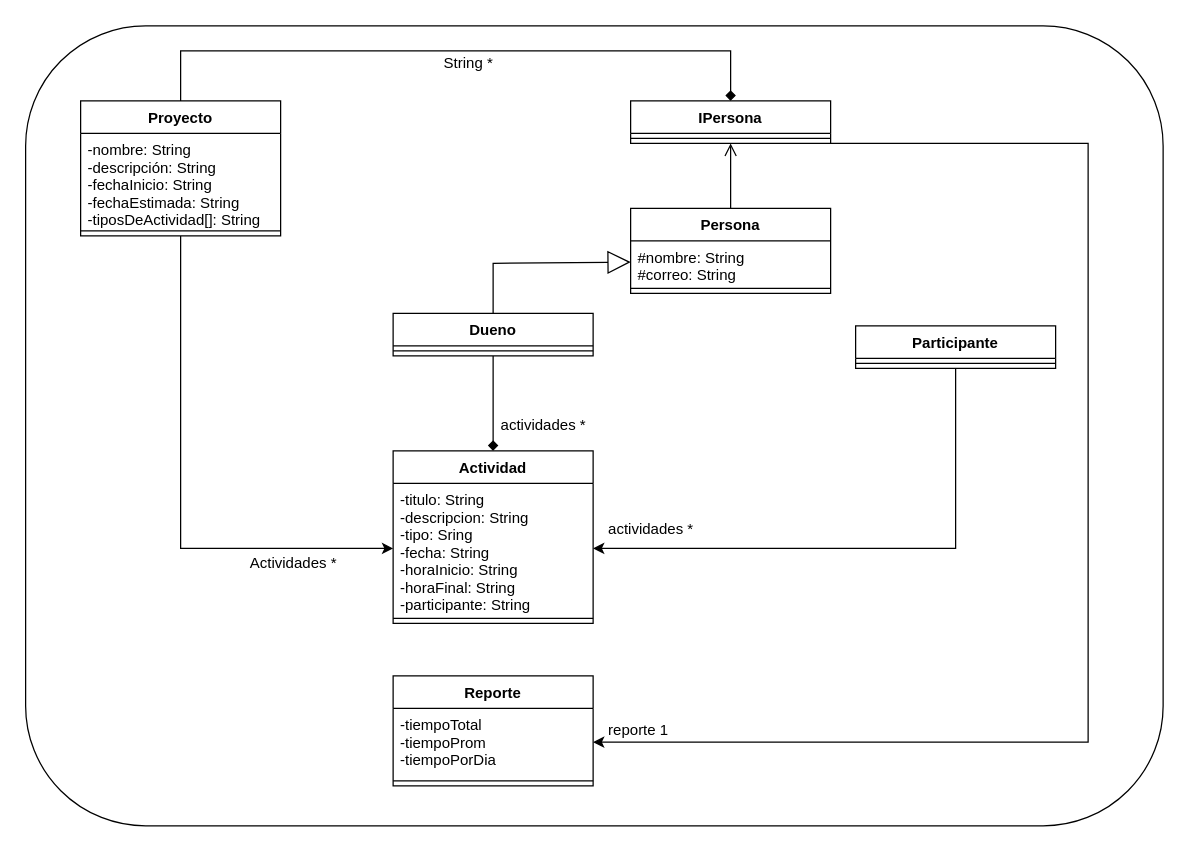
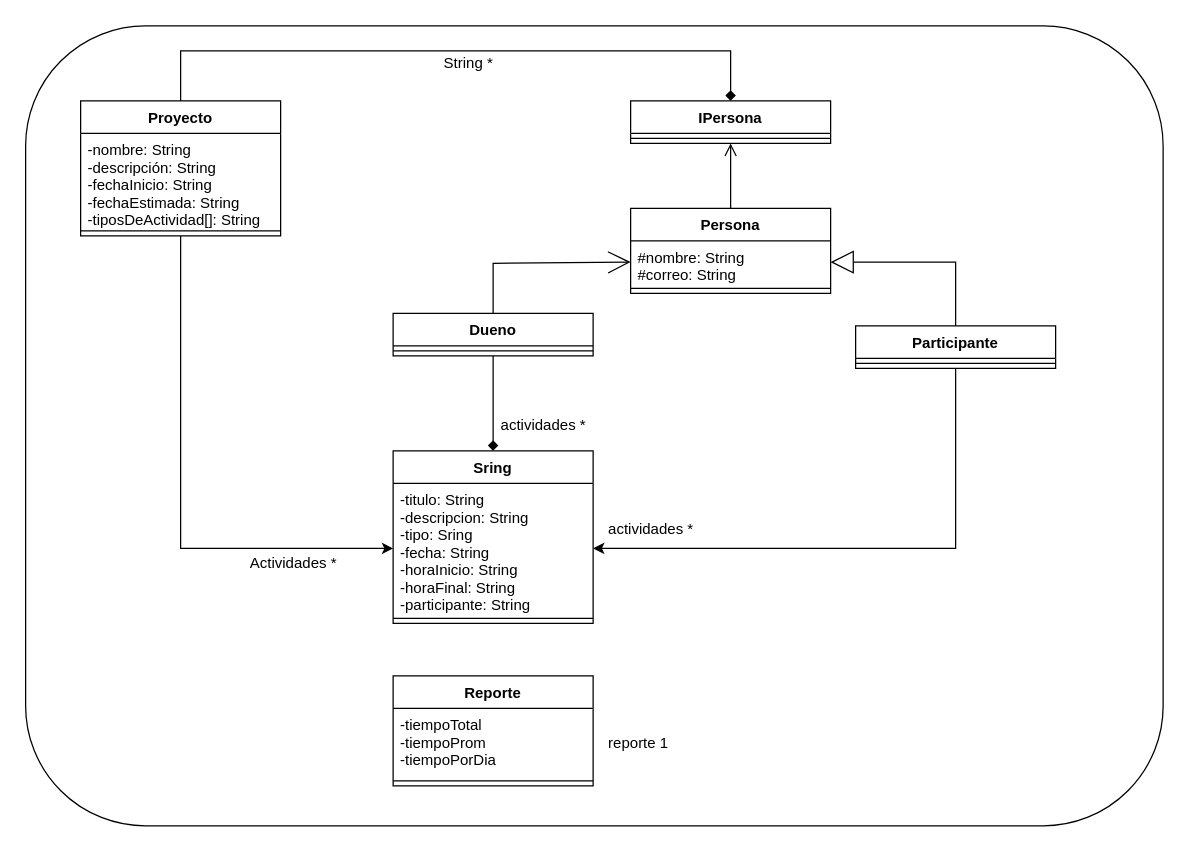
(606, 262) -> (616, 262)
none -> (937, 262)
(493, 468) -> (493, 468)
(1088, 558) -> none
(638, 731) -> (638, 743)
